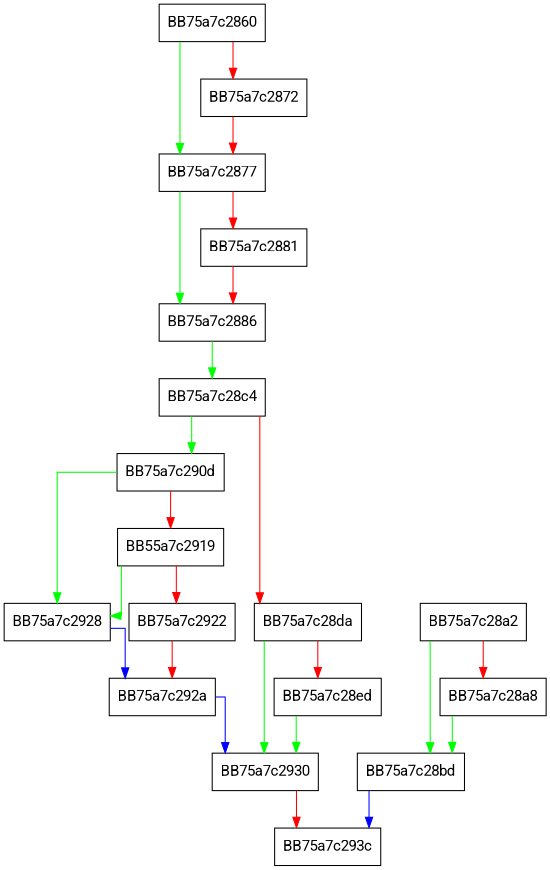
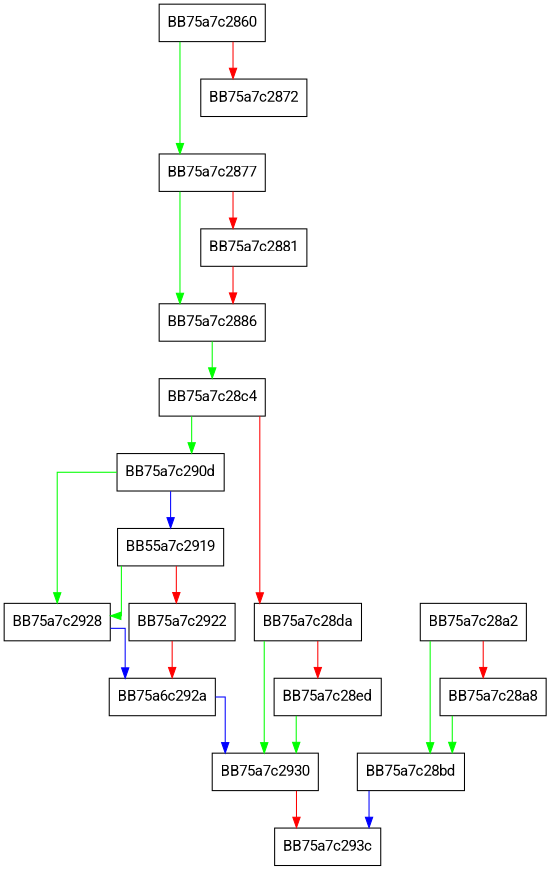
(233, 130) -> none
(171, 504) -> (171, 504)
(162, 697) -> (162, 697)
